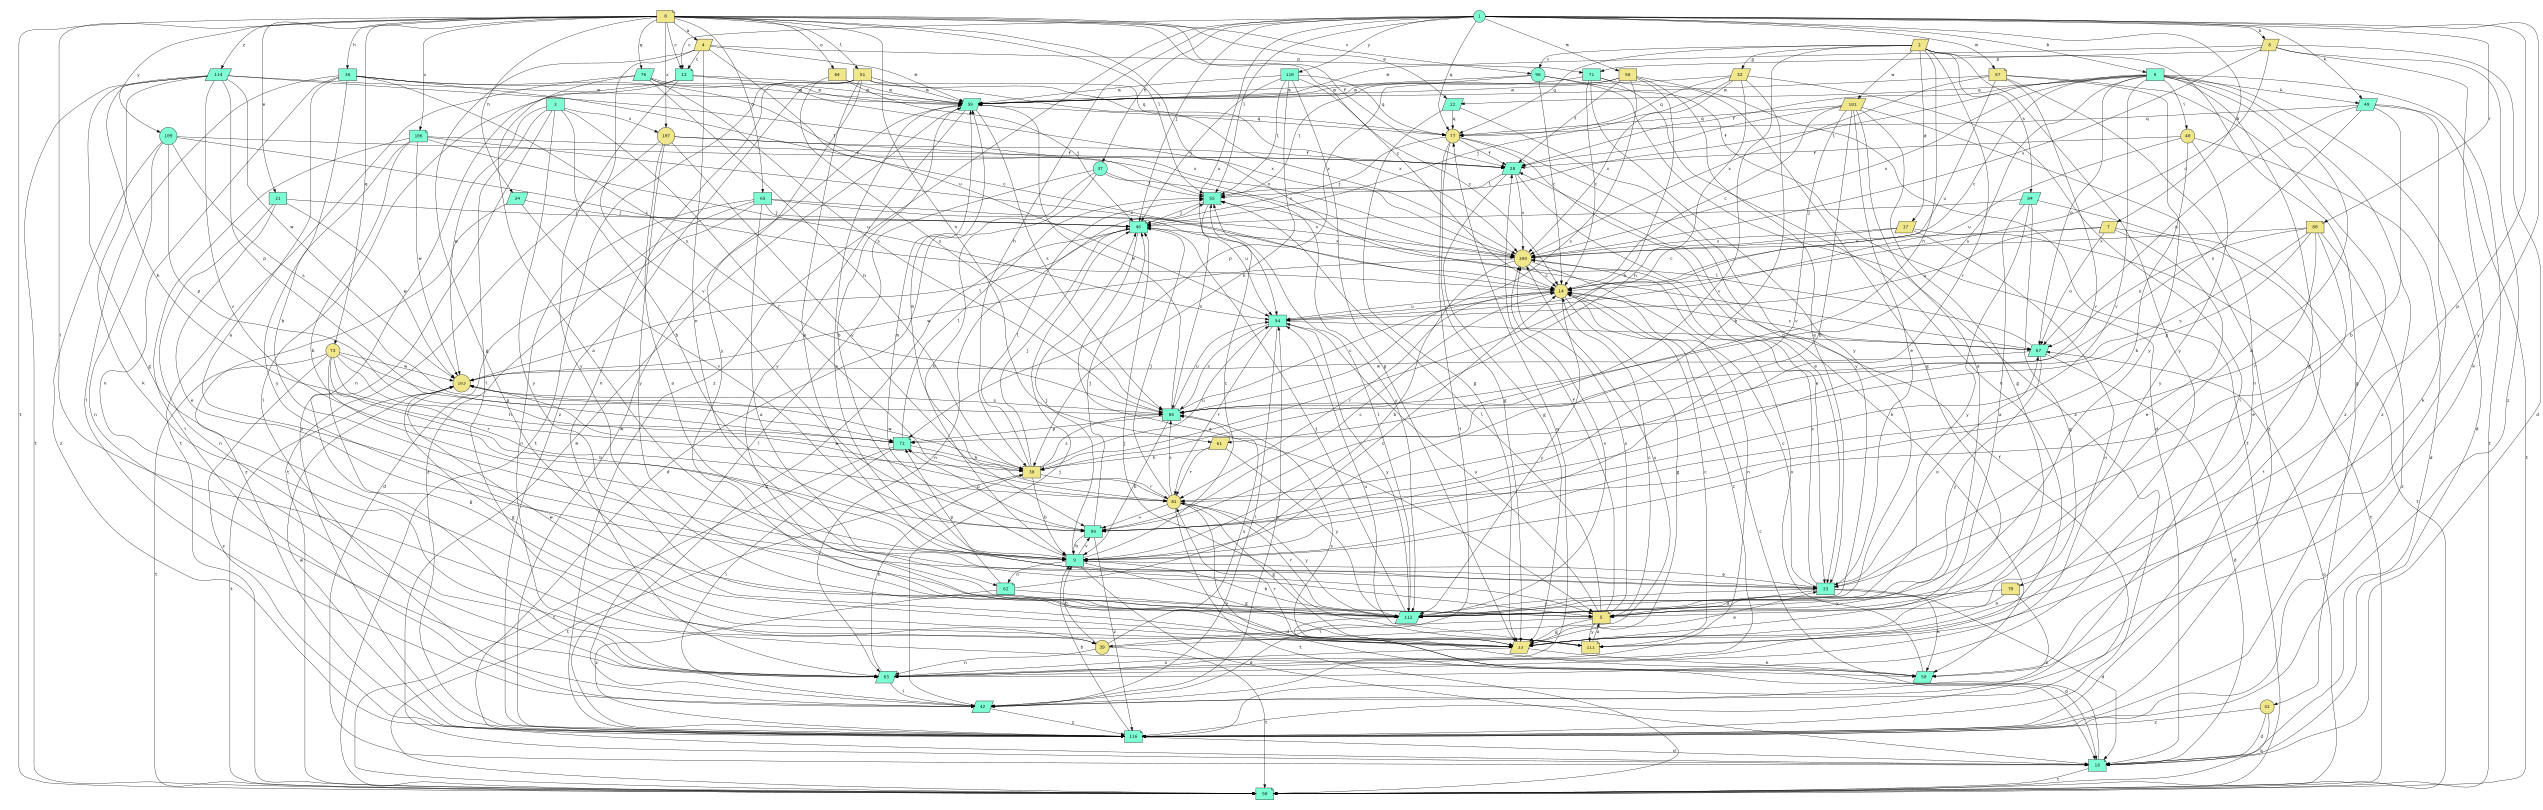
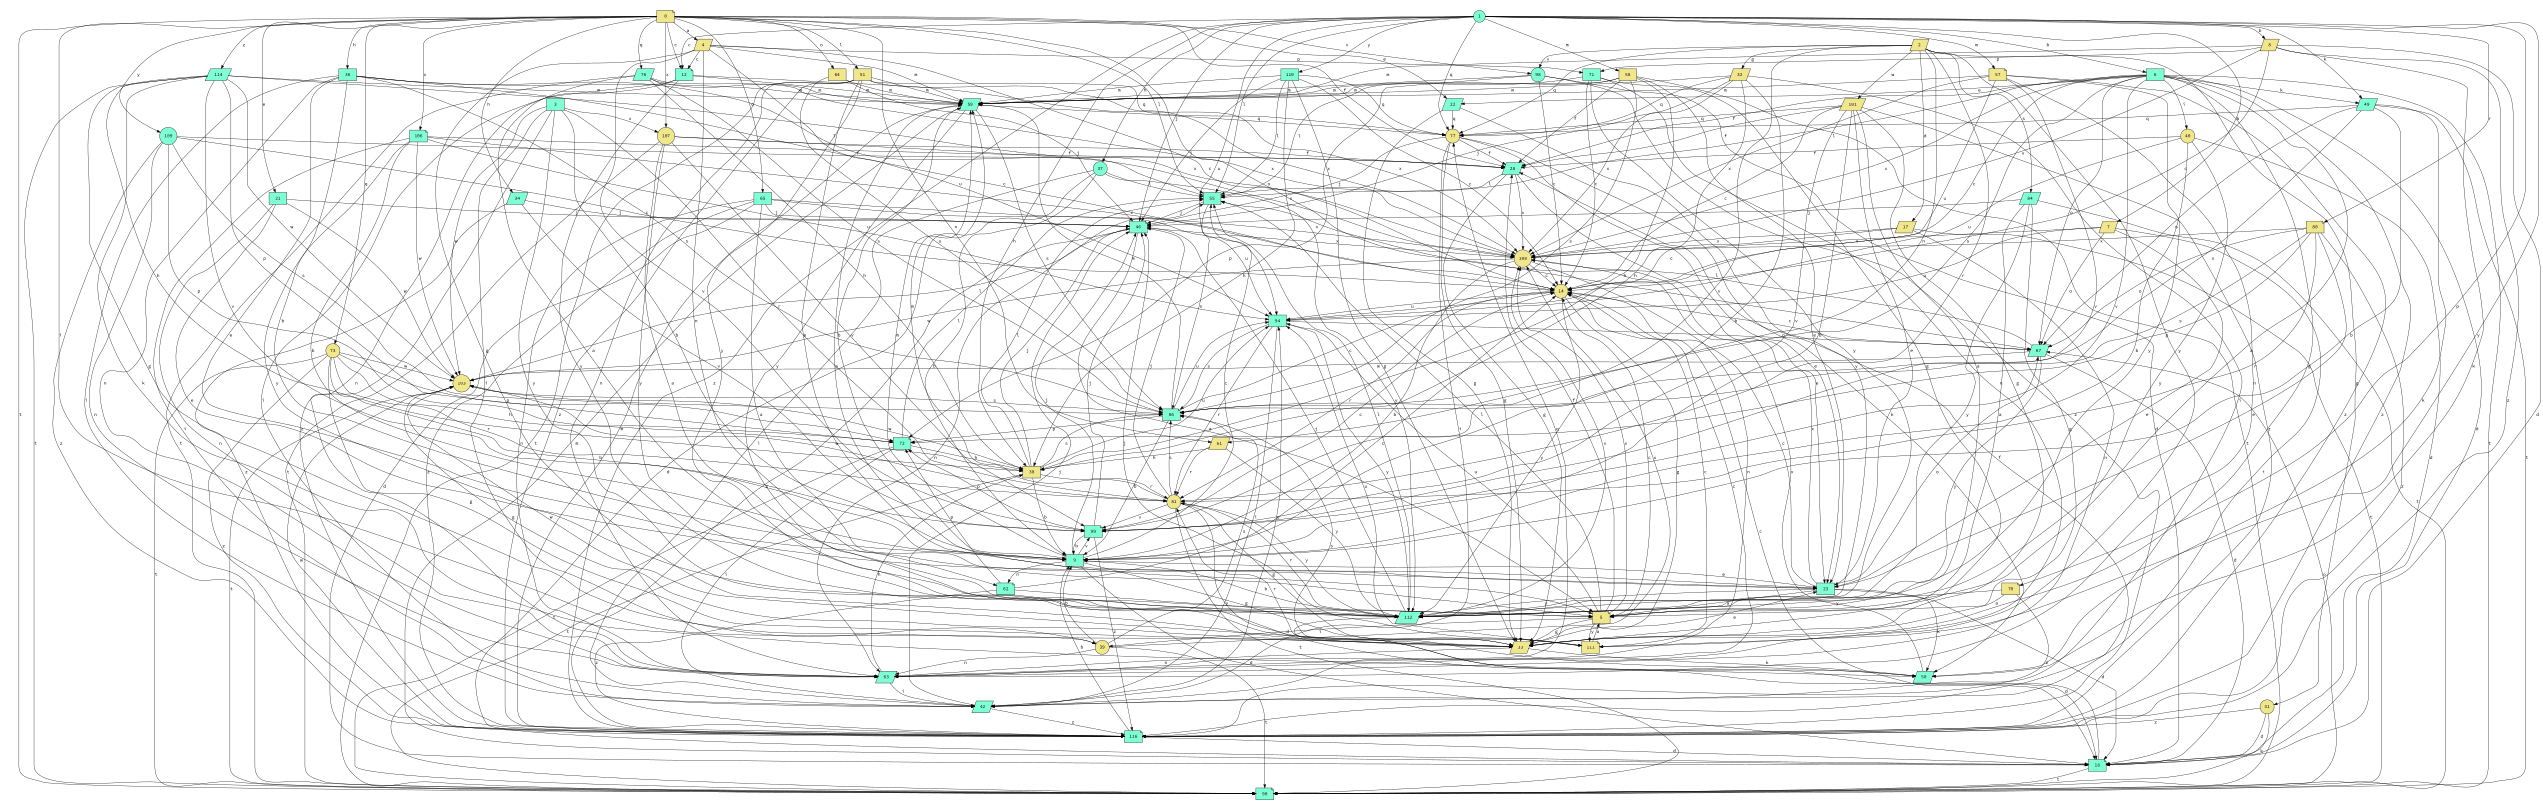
(1161, 33) -> (1140, 140)
